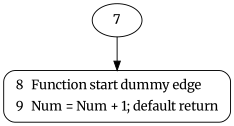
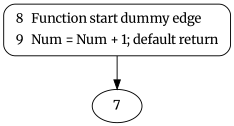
(117, 49) -> (117, 68)
